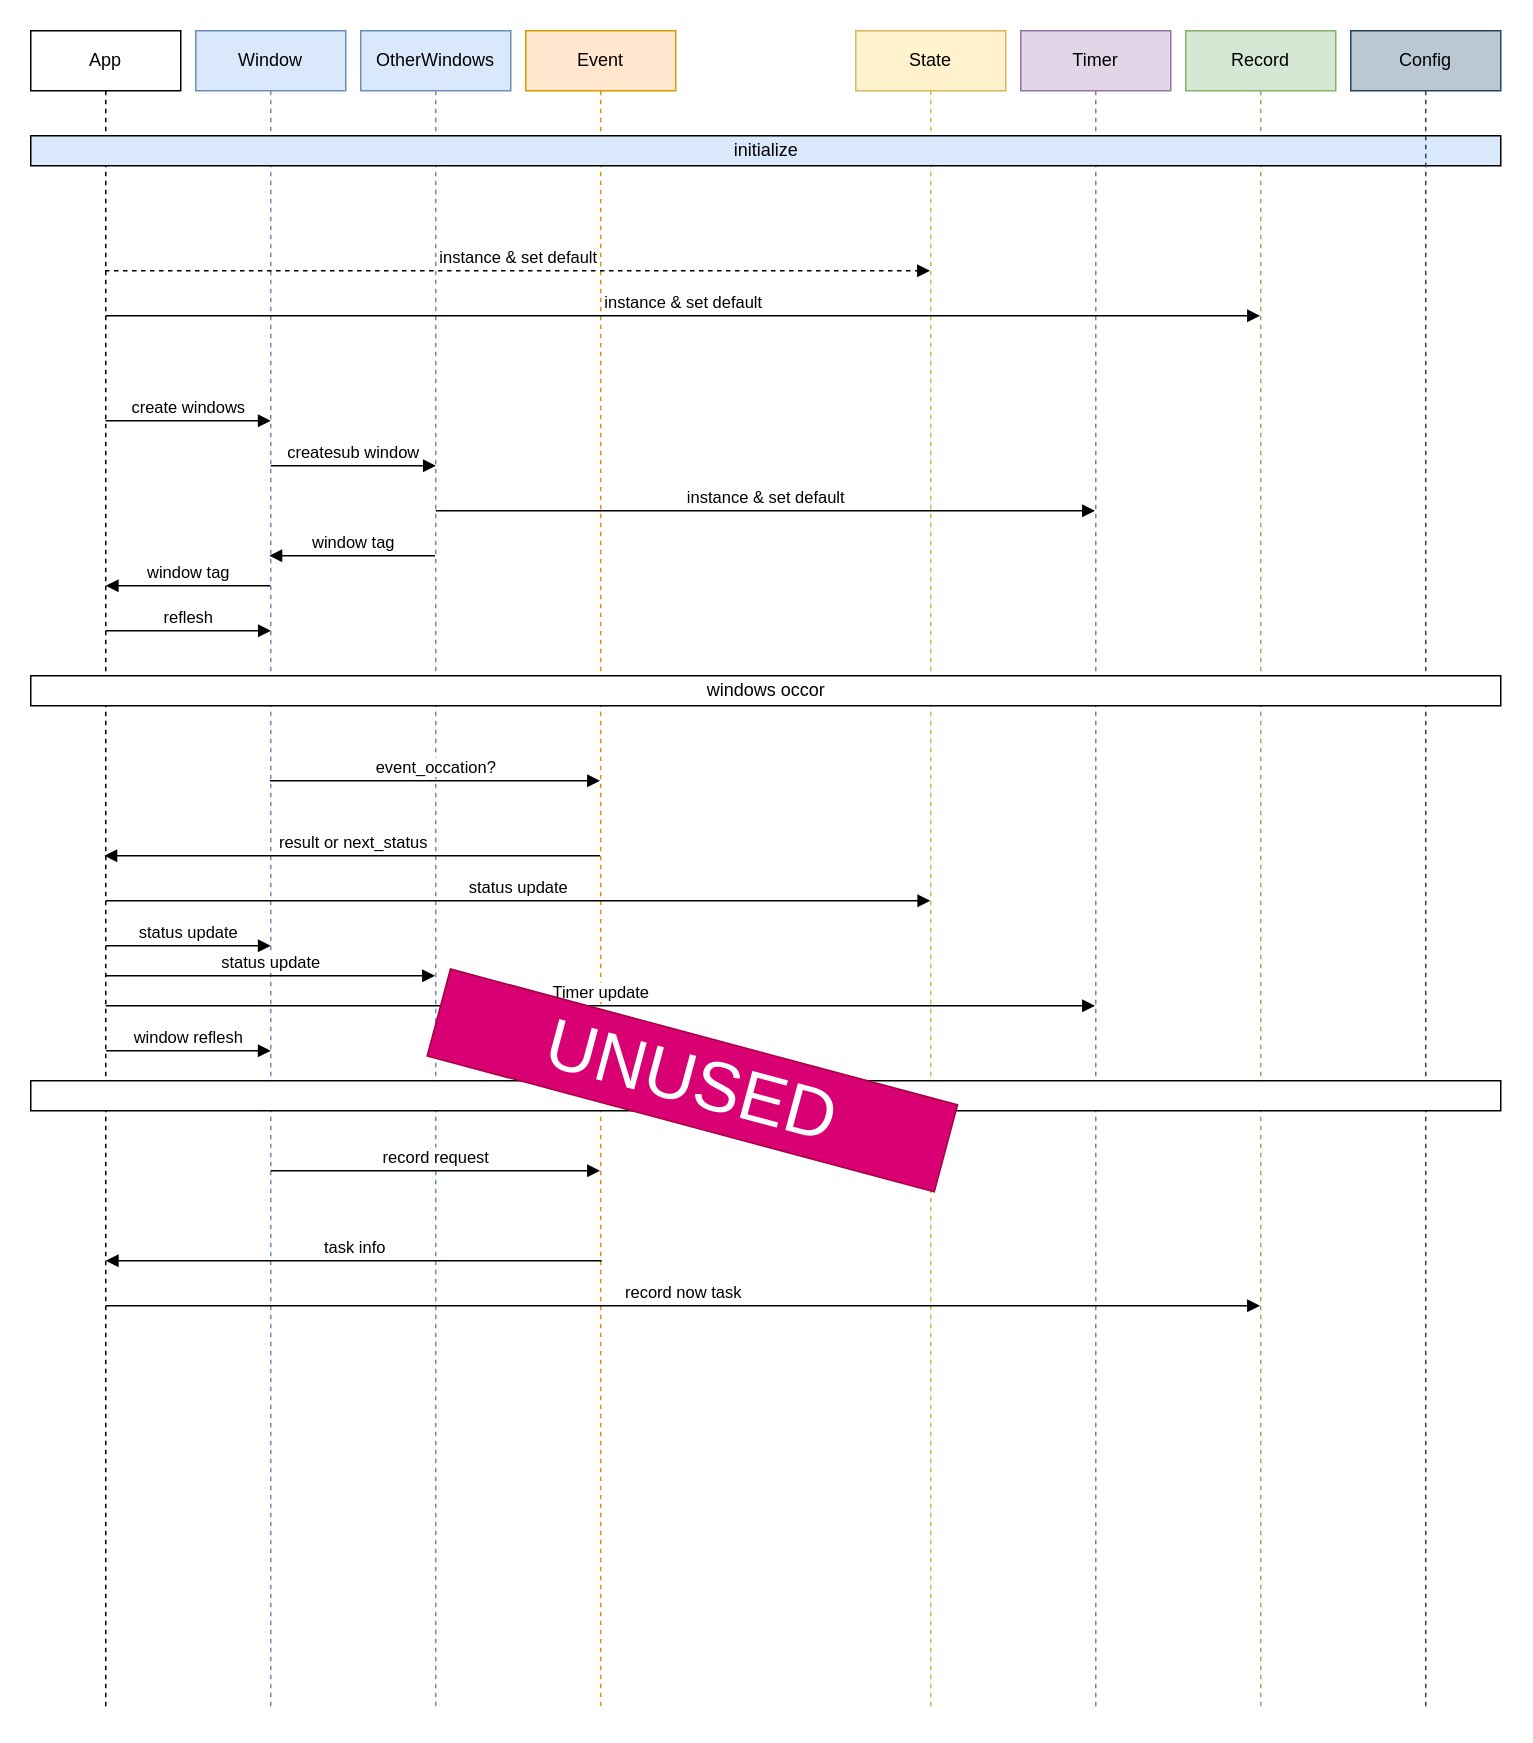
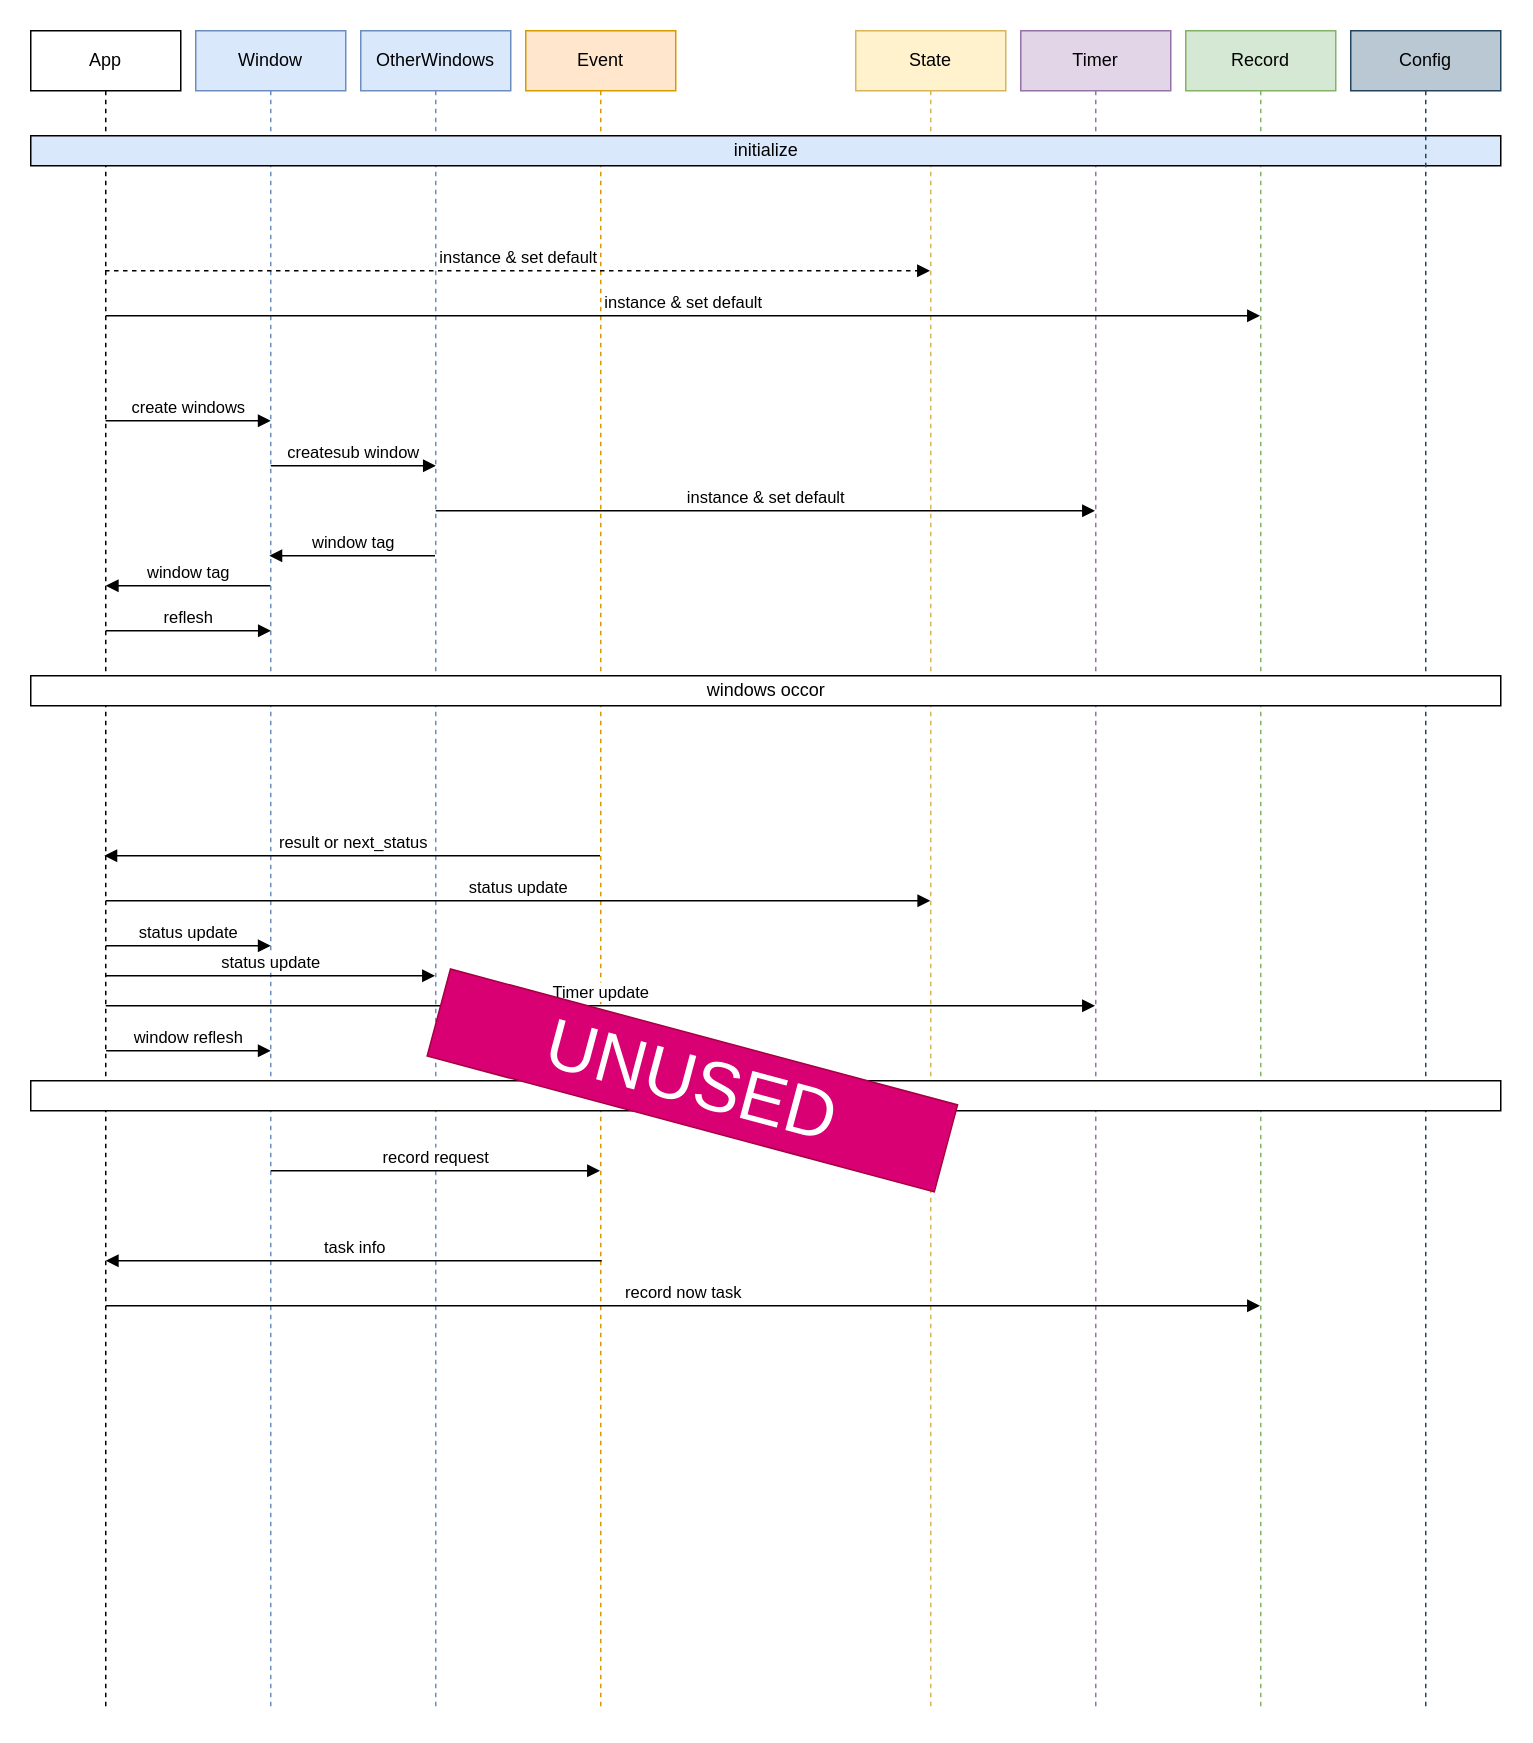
(431, 781) -> none
